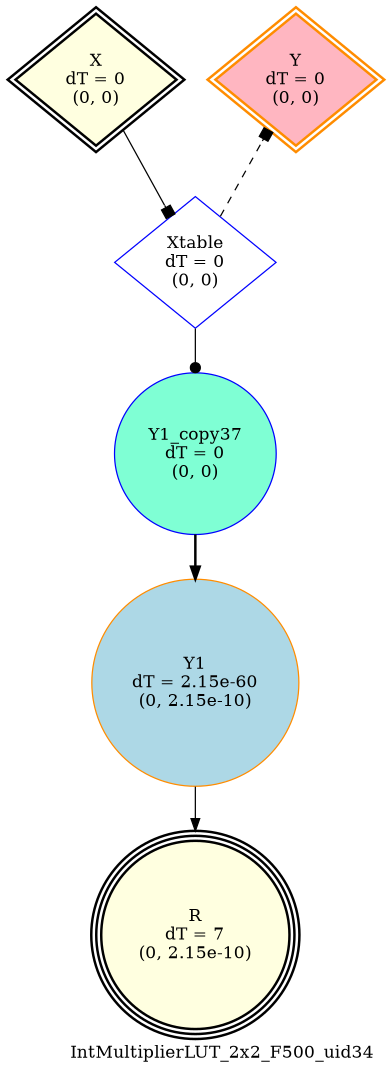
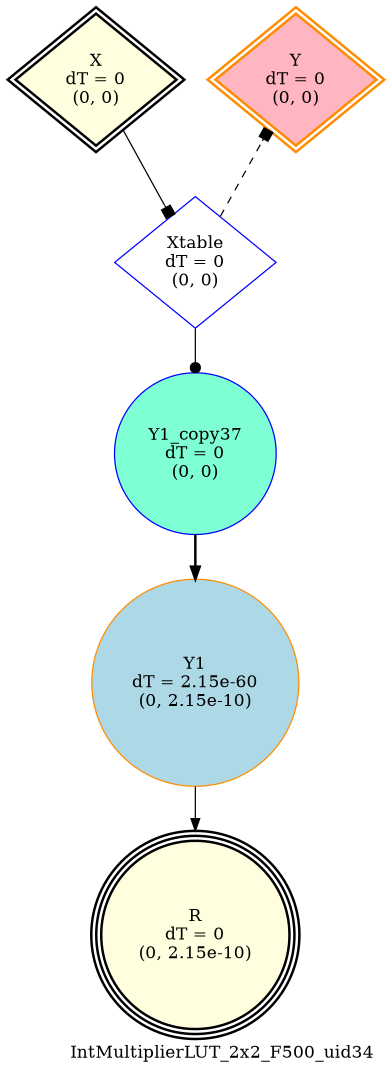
(195, 935) -> (195, 935)
